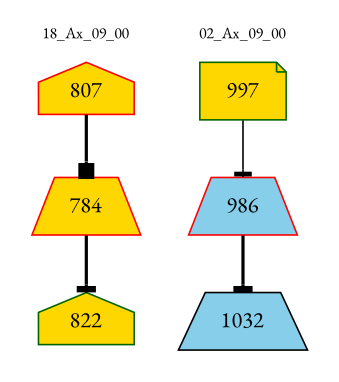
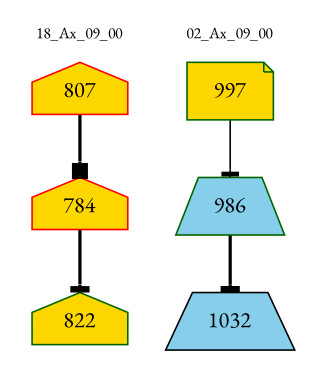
(86, 206) -> (80, 206)
(243, 206) -> (230, 206)
